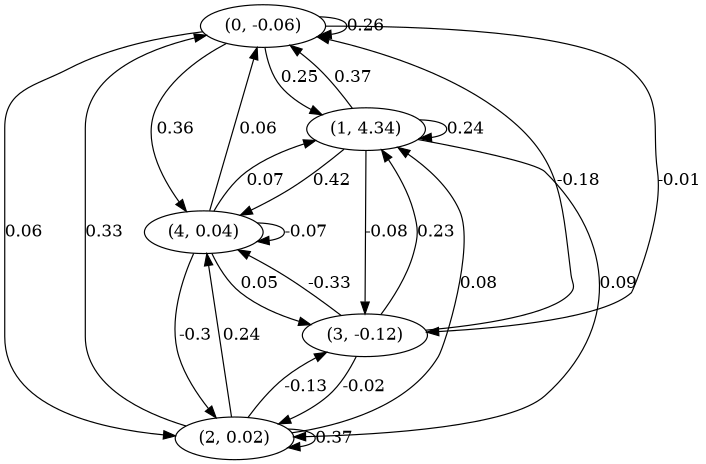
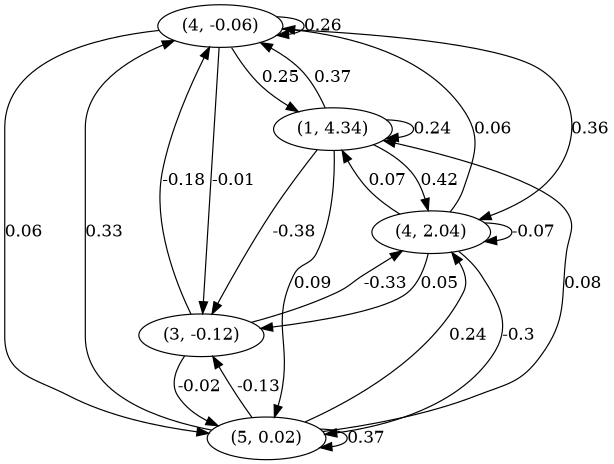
(263, 26) -> (220, 26)
(204, 232) -> (431, 232)
(387, 232) -> (294, 232)
(417, 238) -> none
(235, 438) -> (267, 438)
